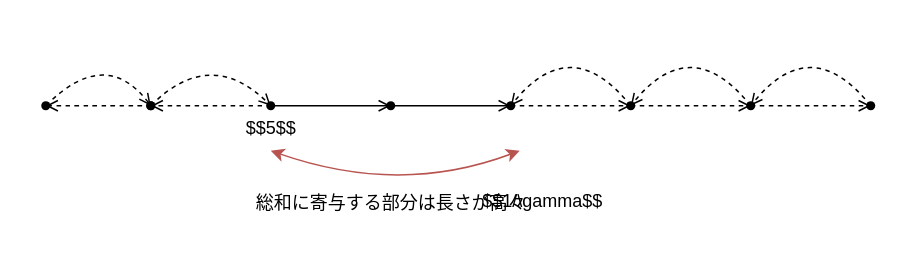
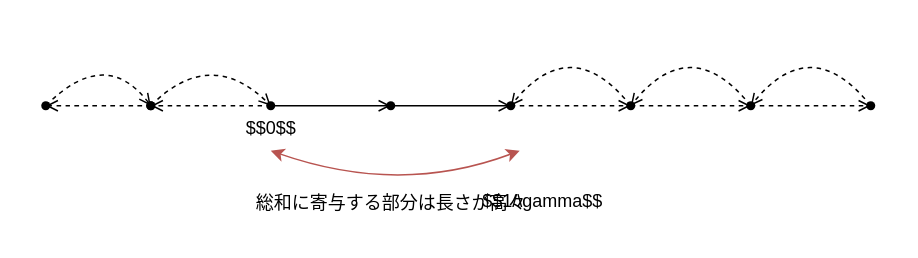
(272, 128) -> (272, 128)
